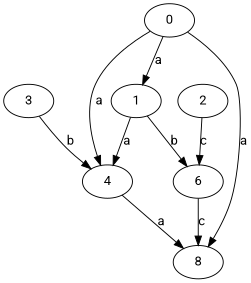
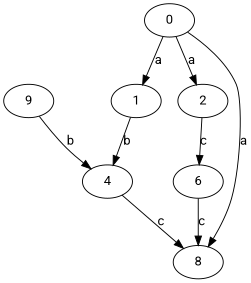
(96, 83) -> (184, 56)
(29, 101) -> (29, 101)
(164, 137) -> none
(127, 141) -> (127, 141)
(161, 222) -> (161, 222)
